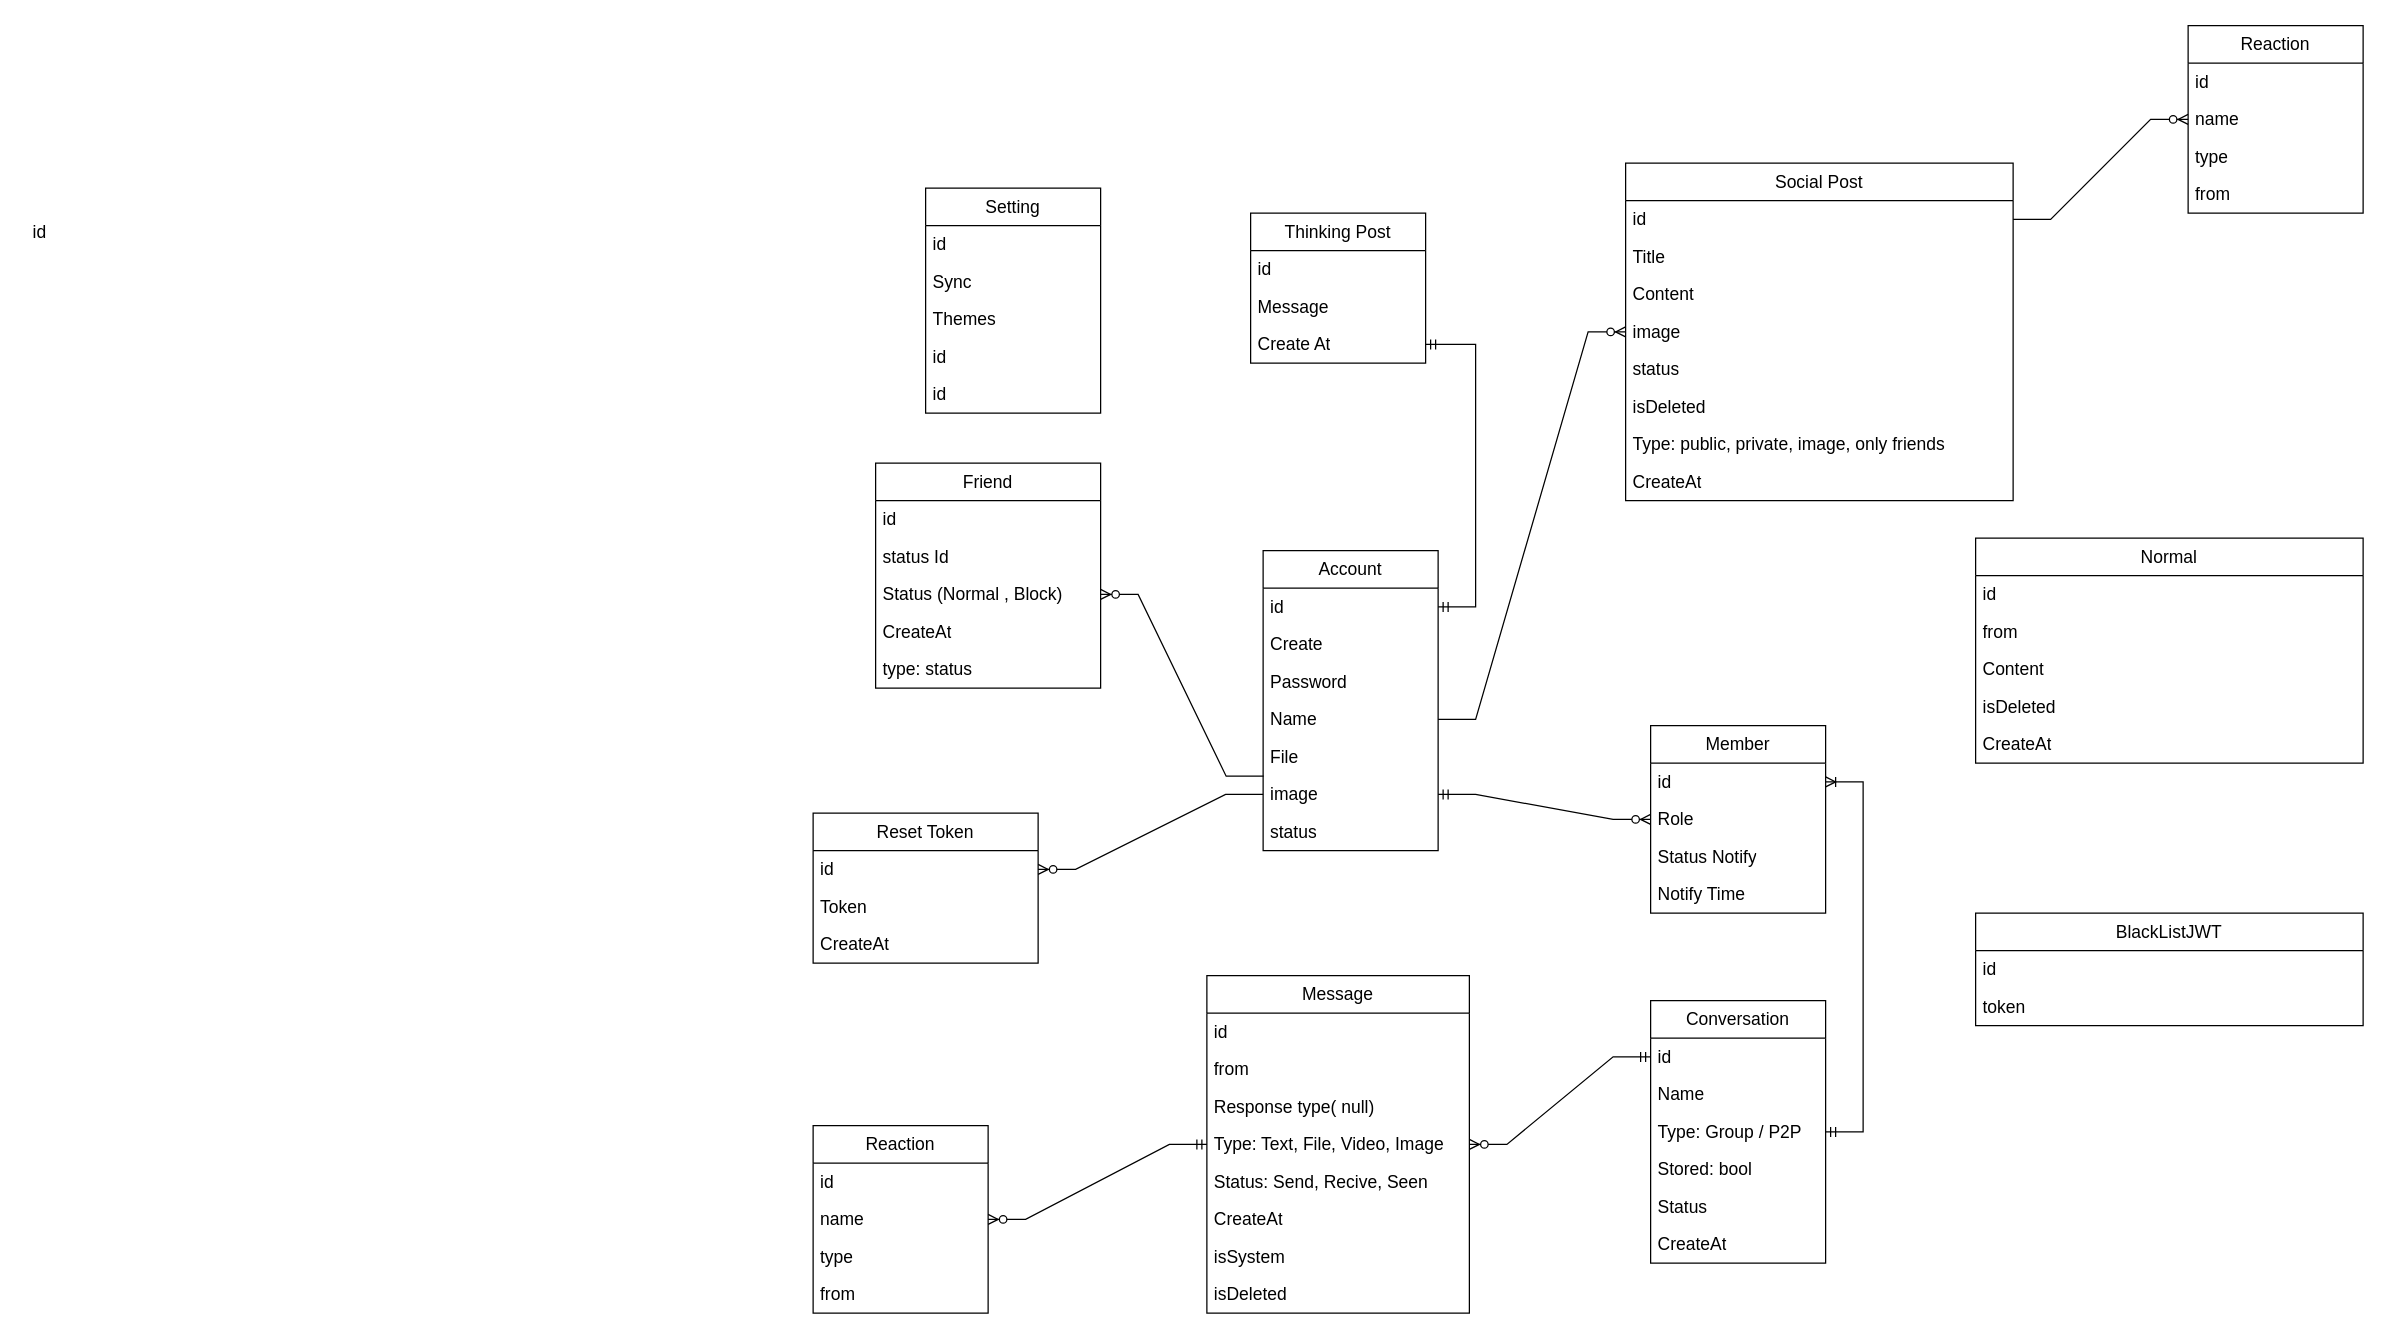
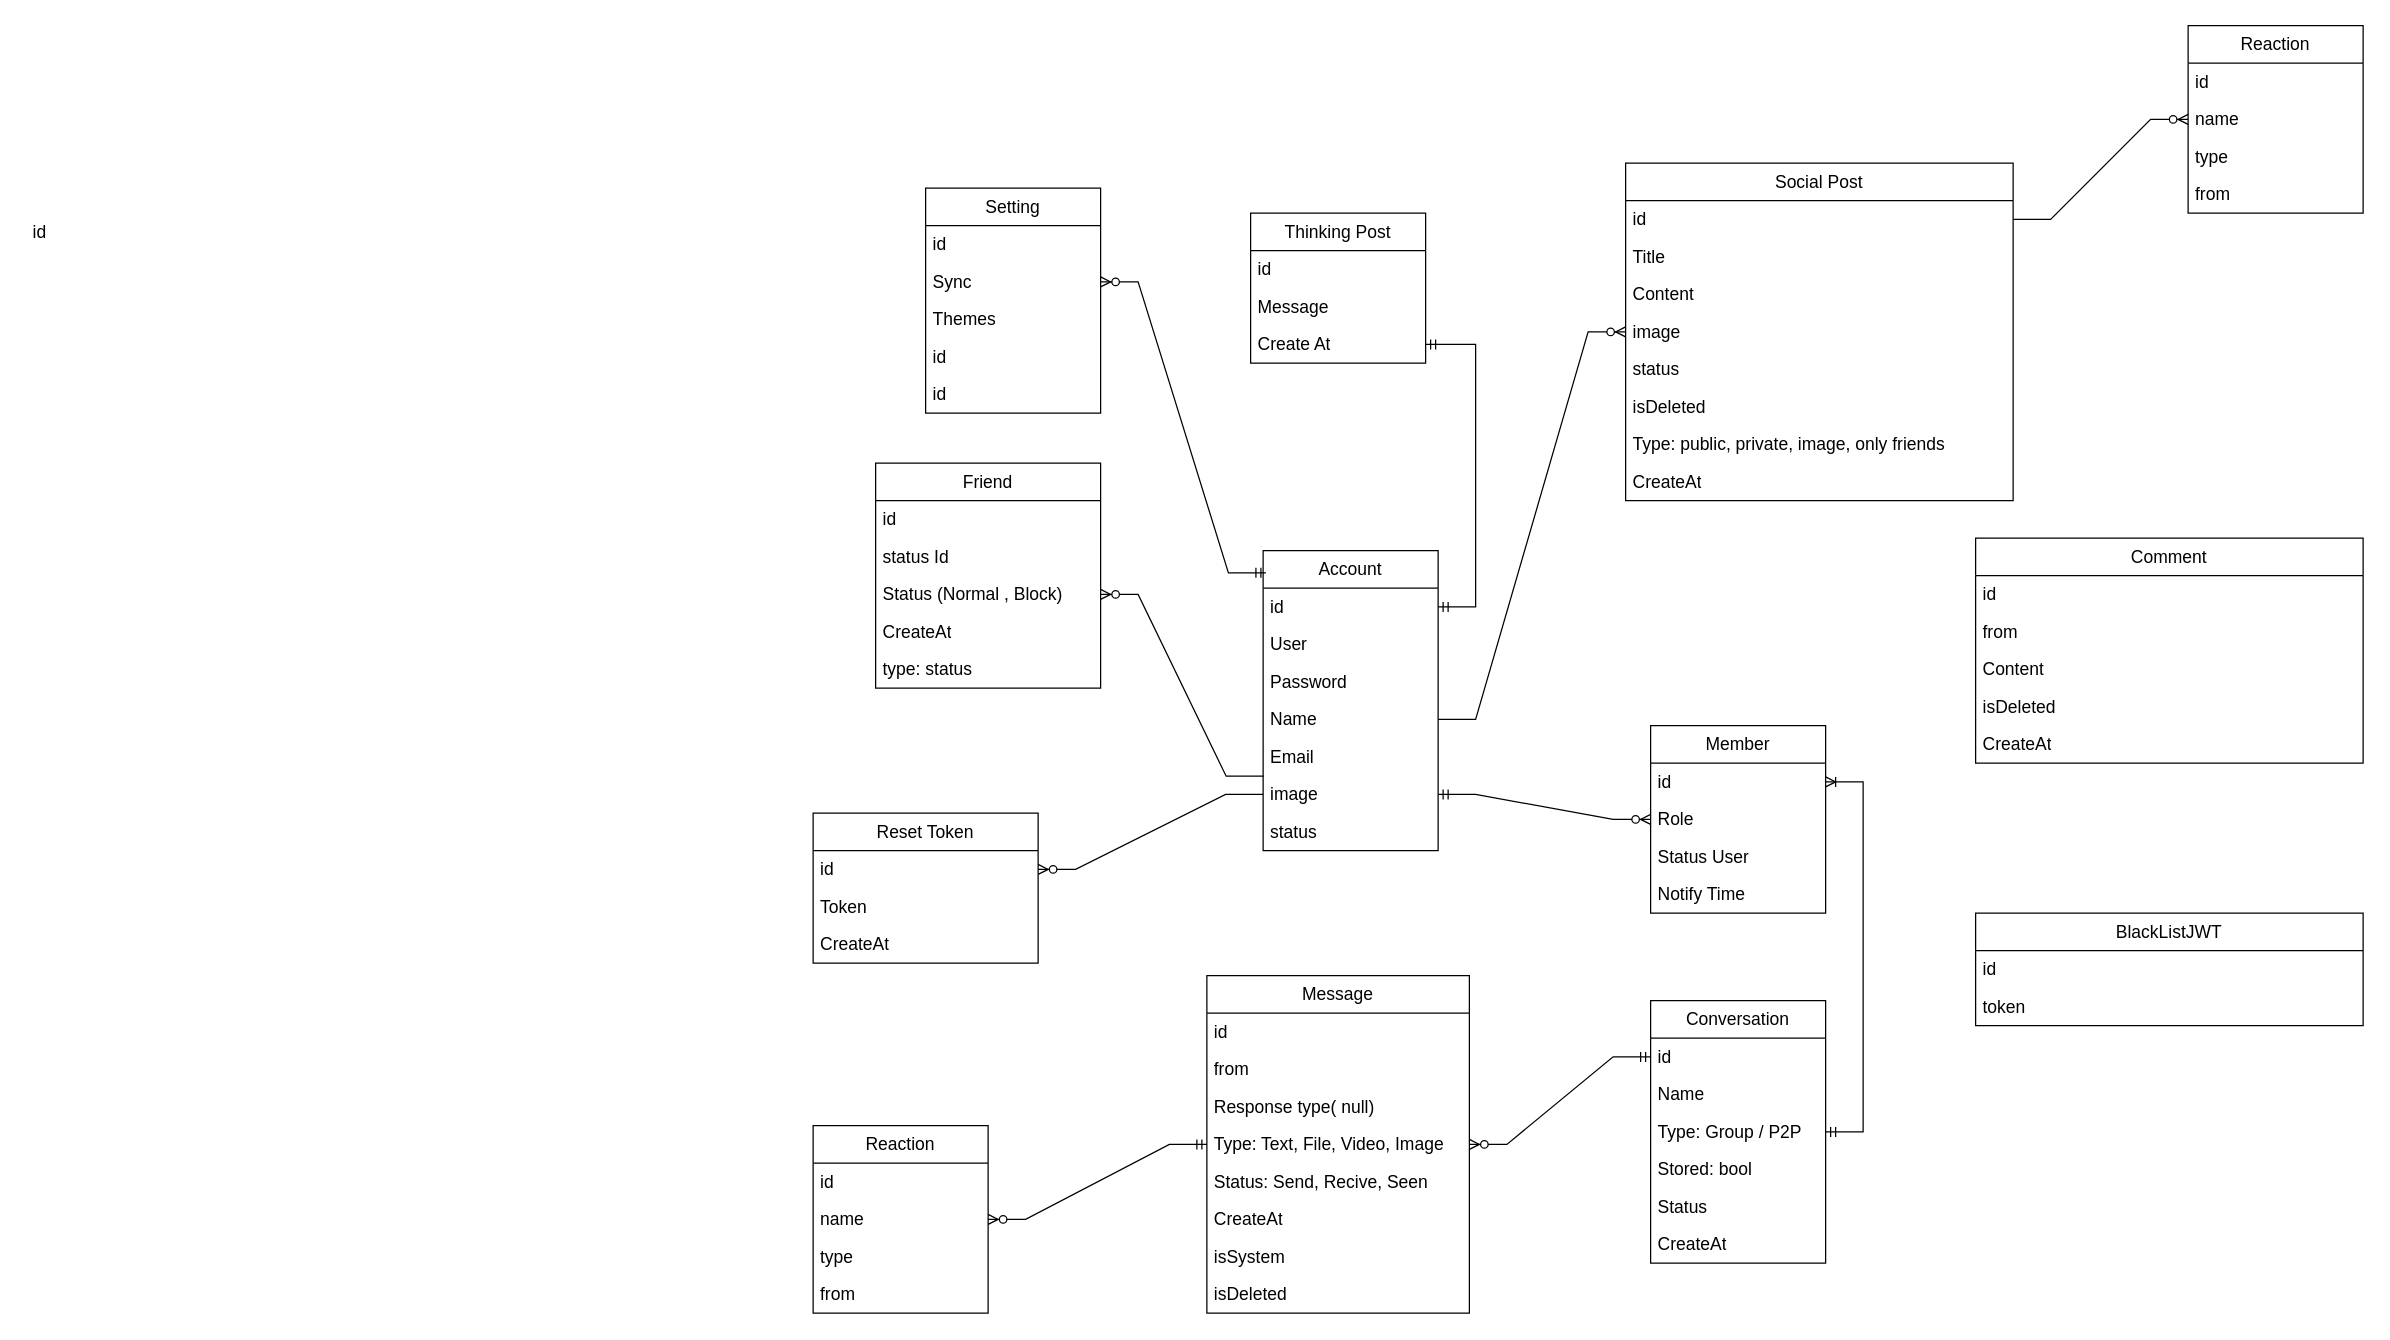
none -> (1184, 428)
(2169, 557) -> (2169, 557)
(1300, 644) -> (1290, 644)
(1286, 757) -> (1291, 757)
(1717, 857) -> (1710, 857)
